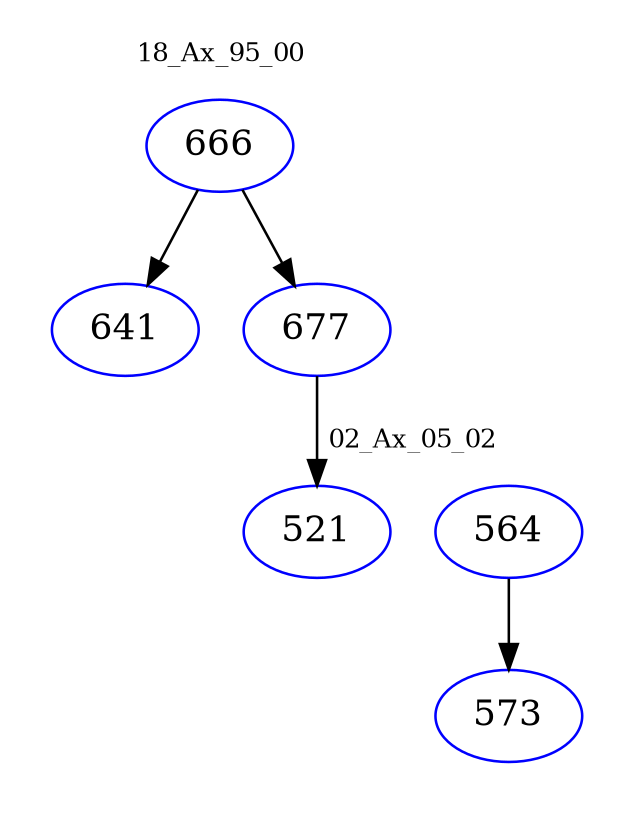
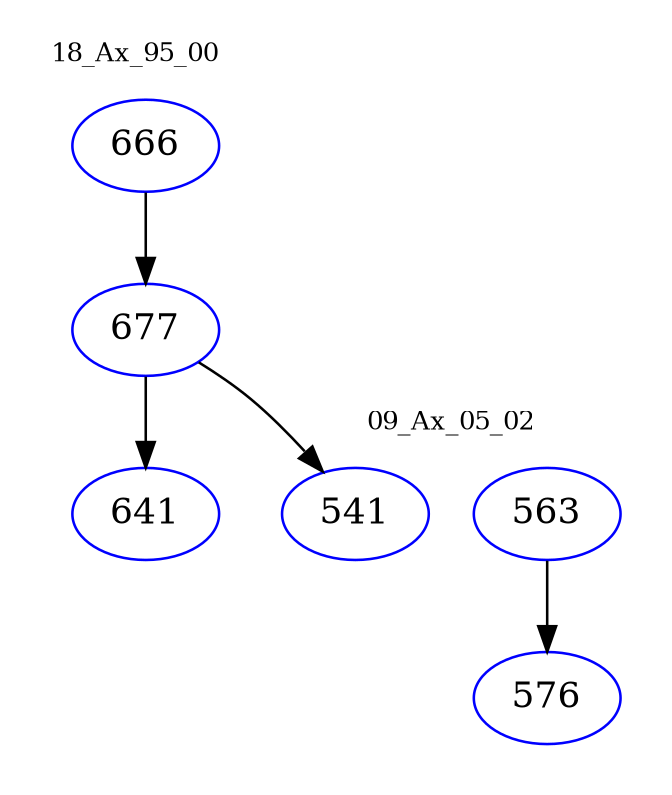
(179, 226) -> (146, 409)
(413, 441) -> (451, 423)
(317, 532) -> (355, 514)
(509, 532) -> (547, 514)
(509, 716) -> (547, 698)
